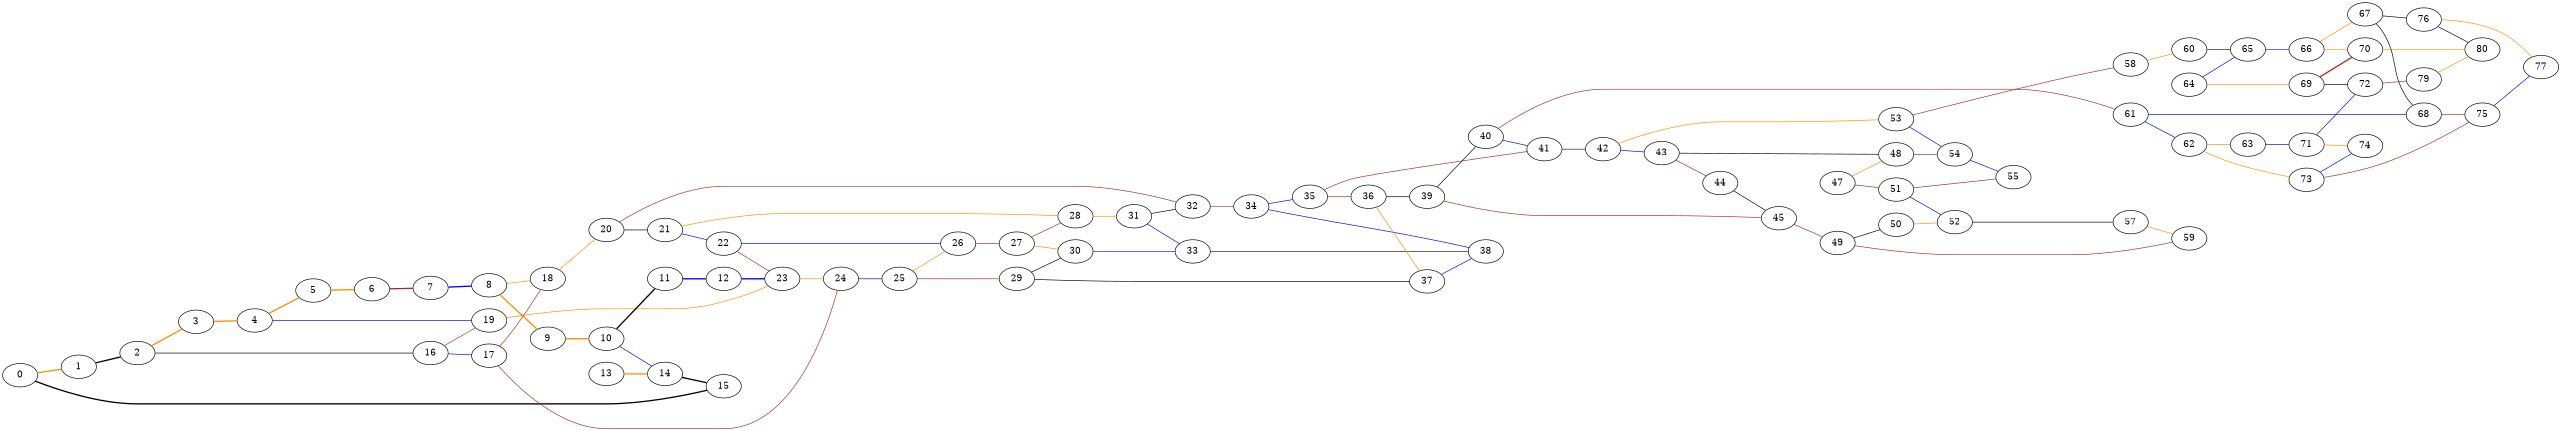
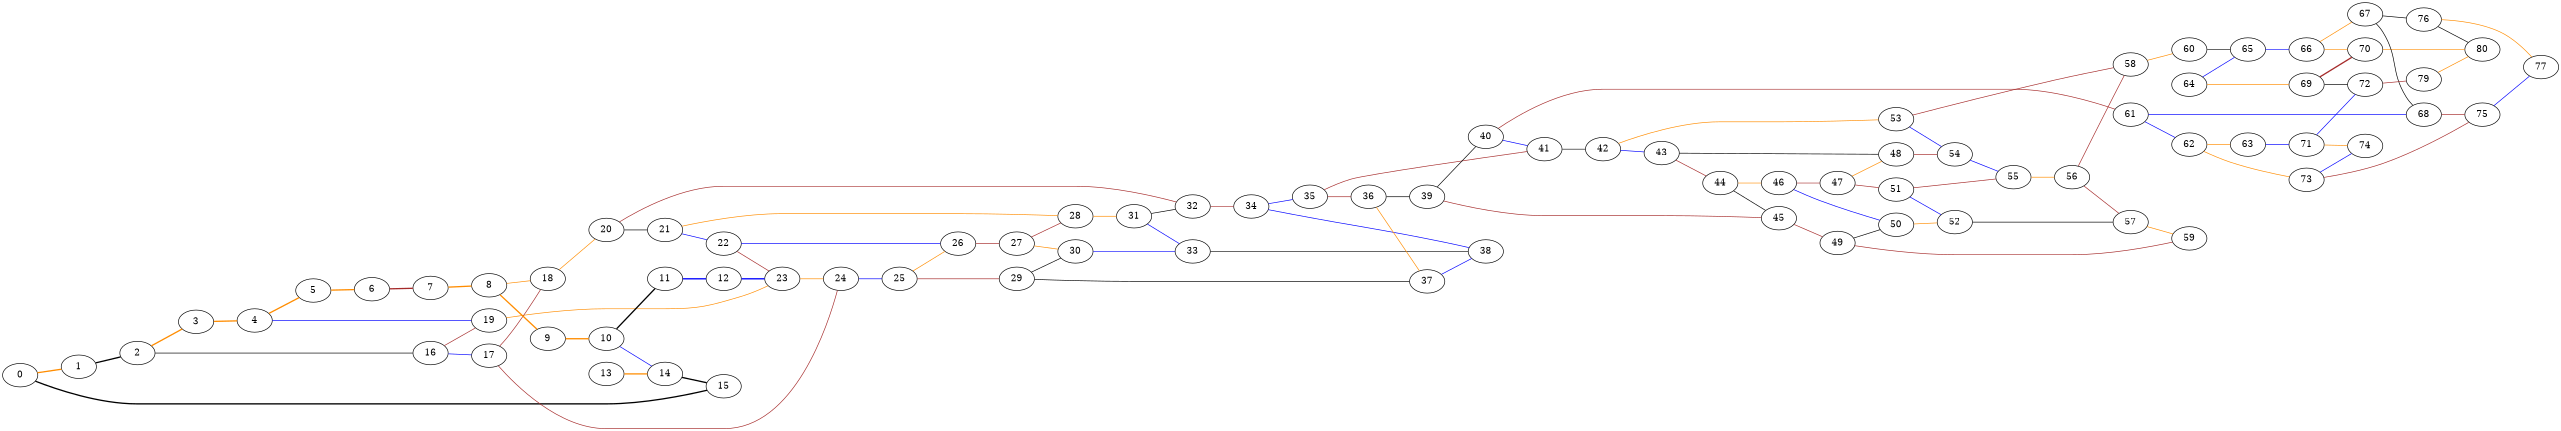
none -> (2072, 177)
none -> (1779, 183)
(460, 287) -> (460, 287)
